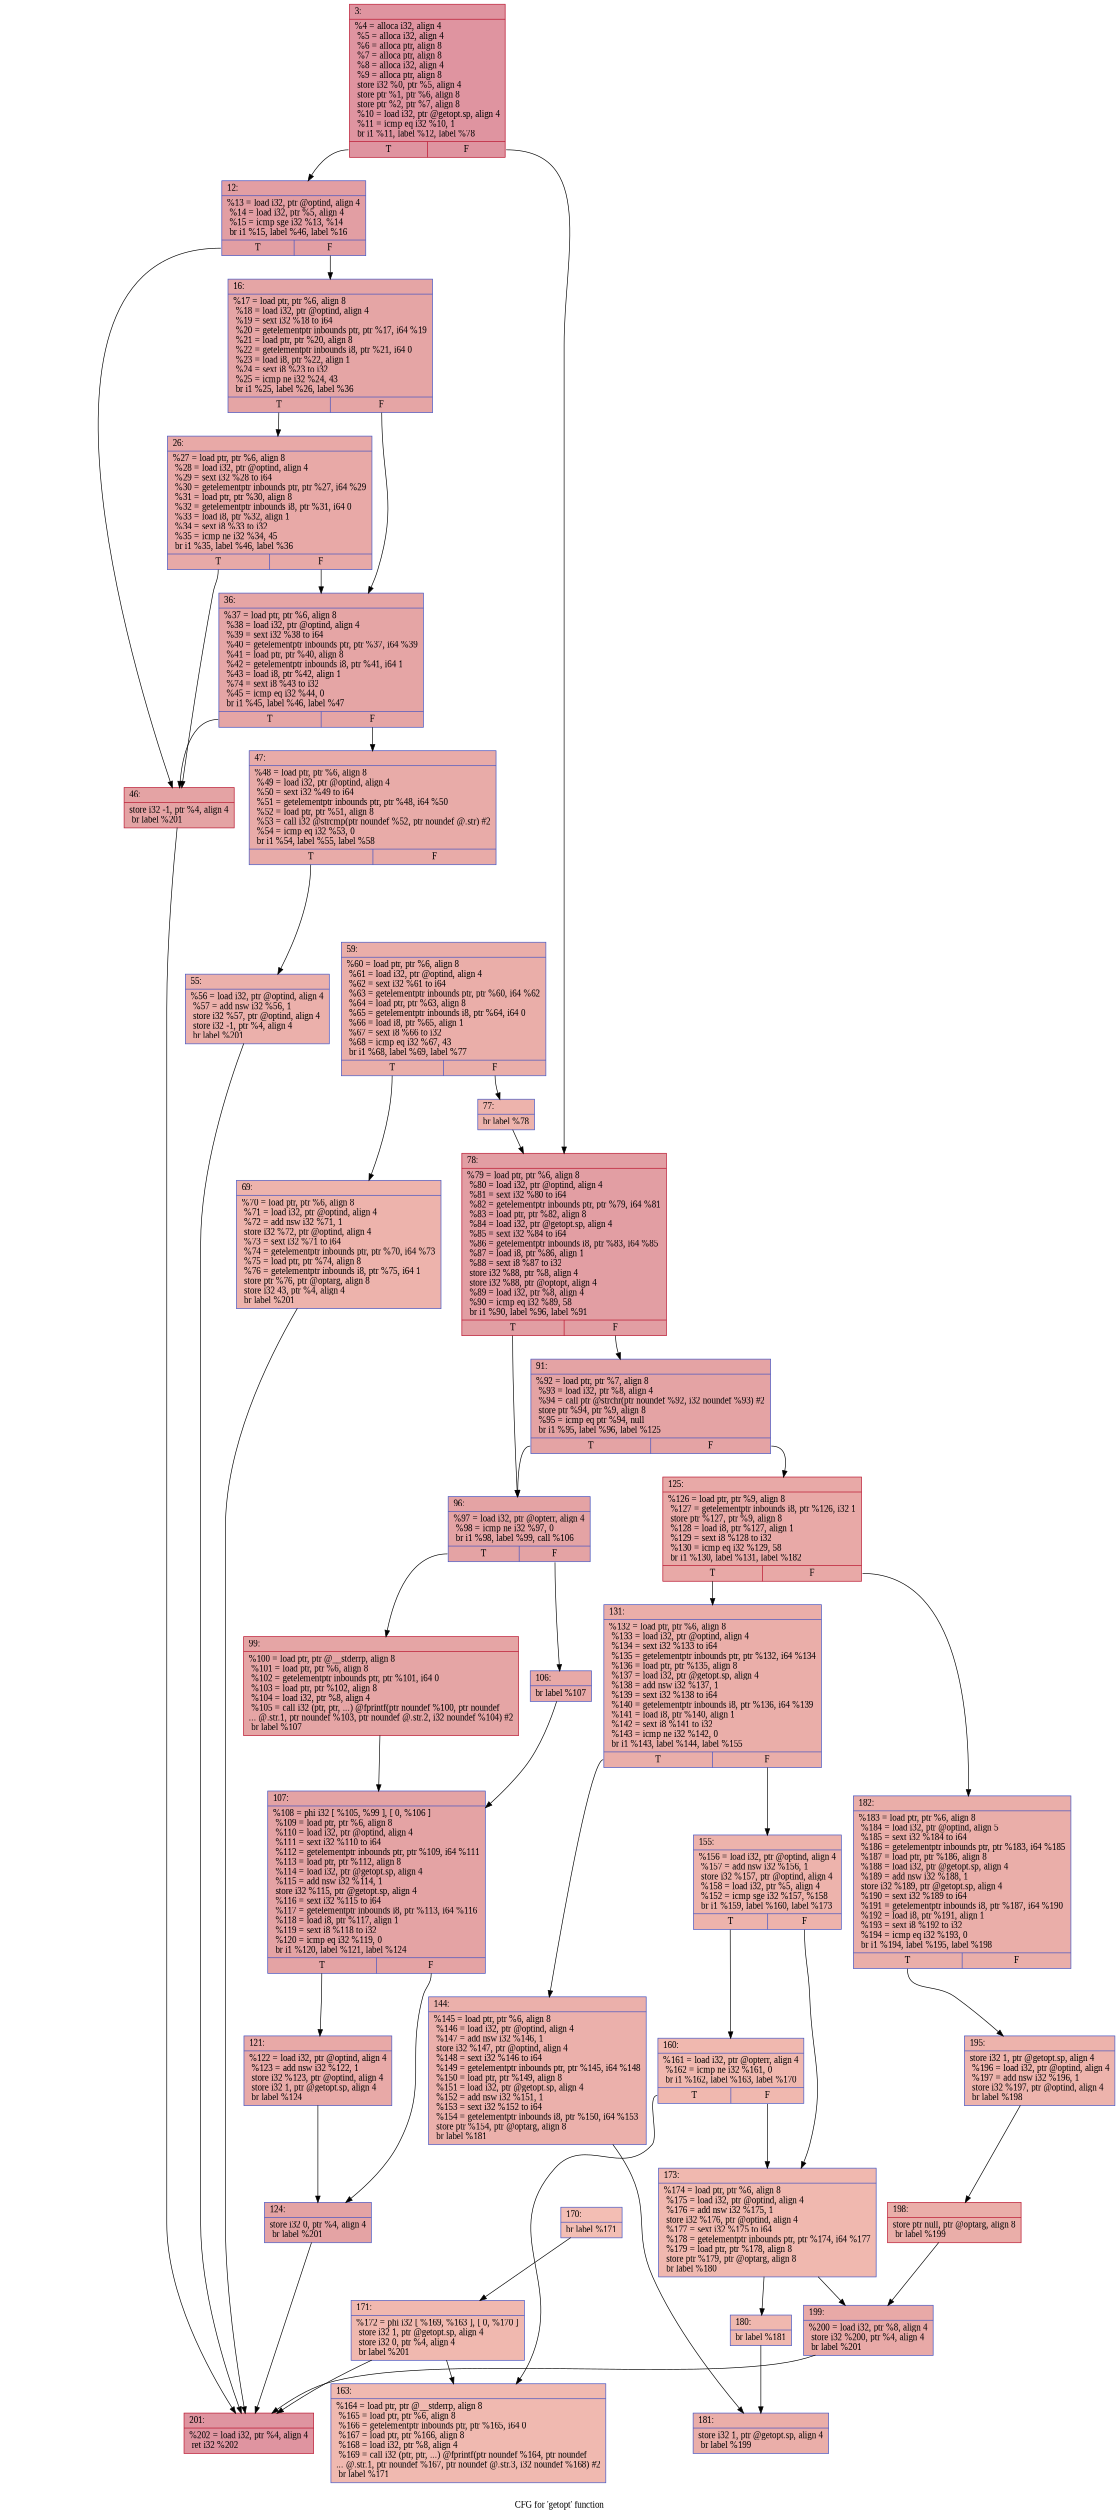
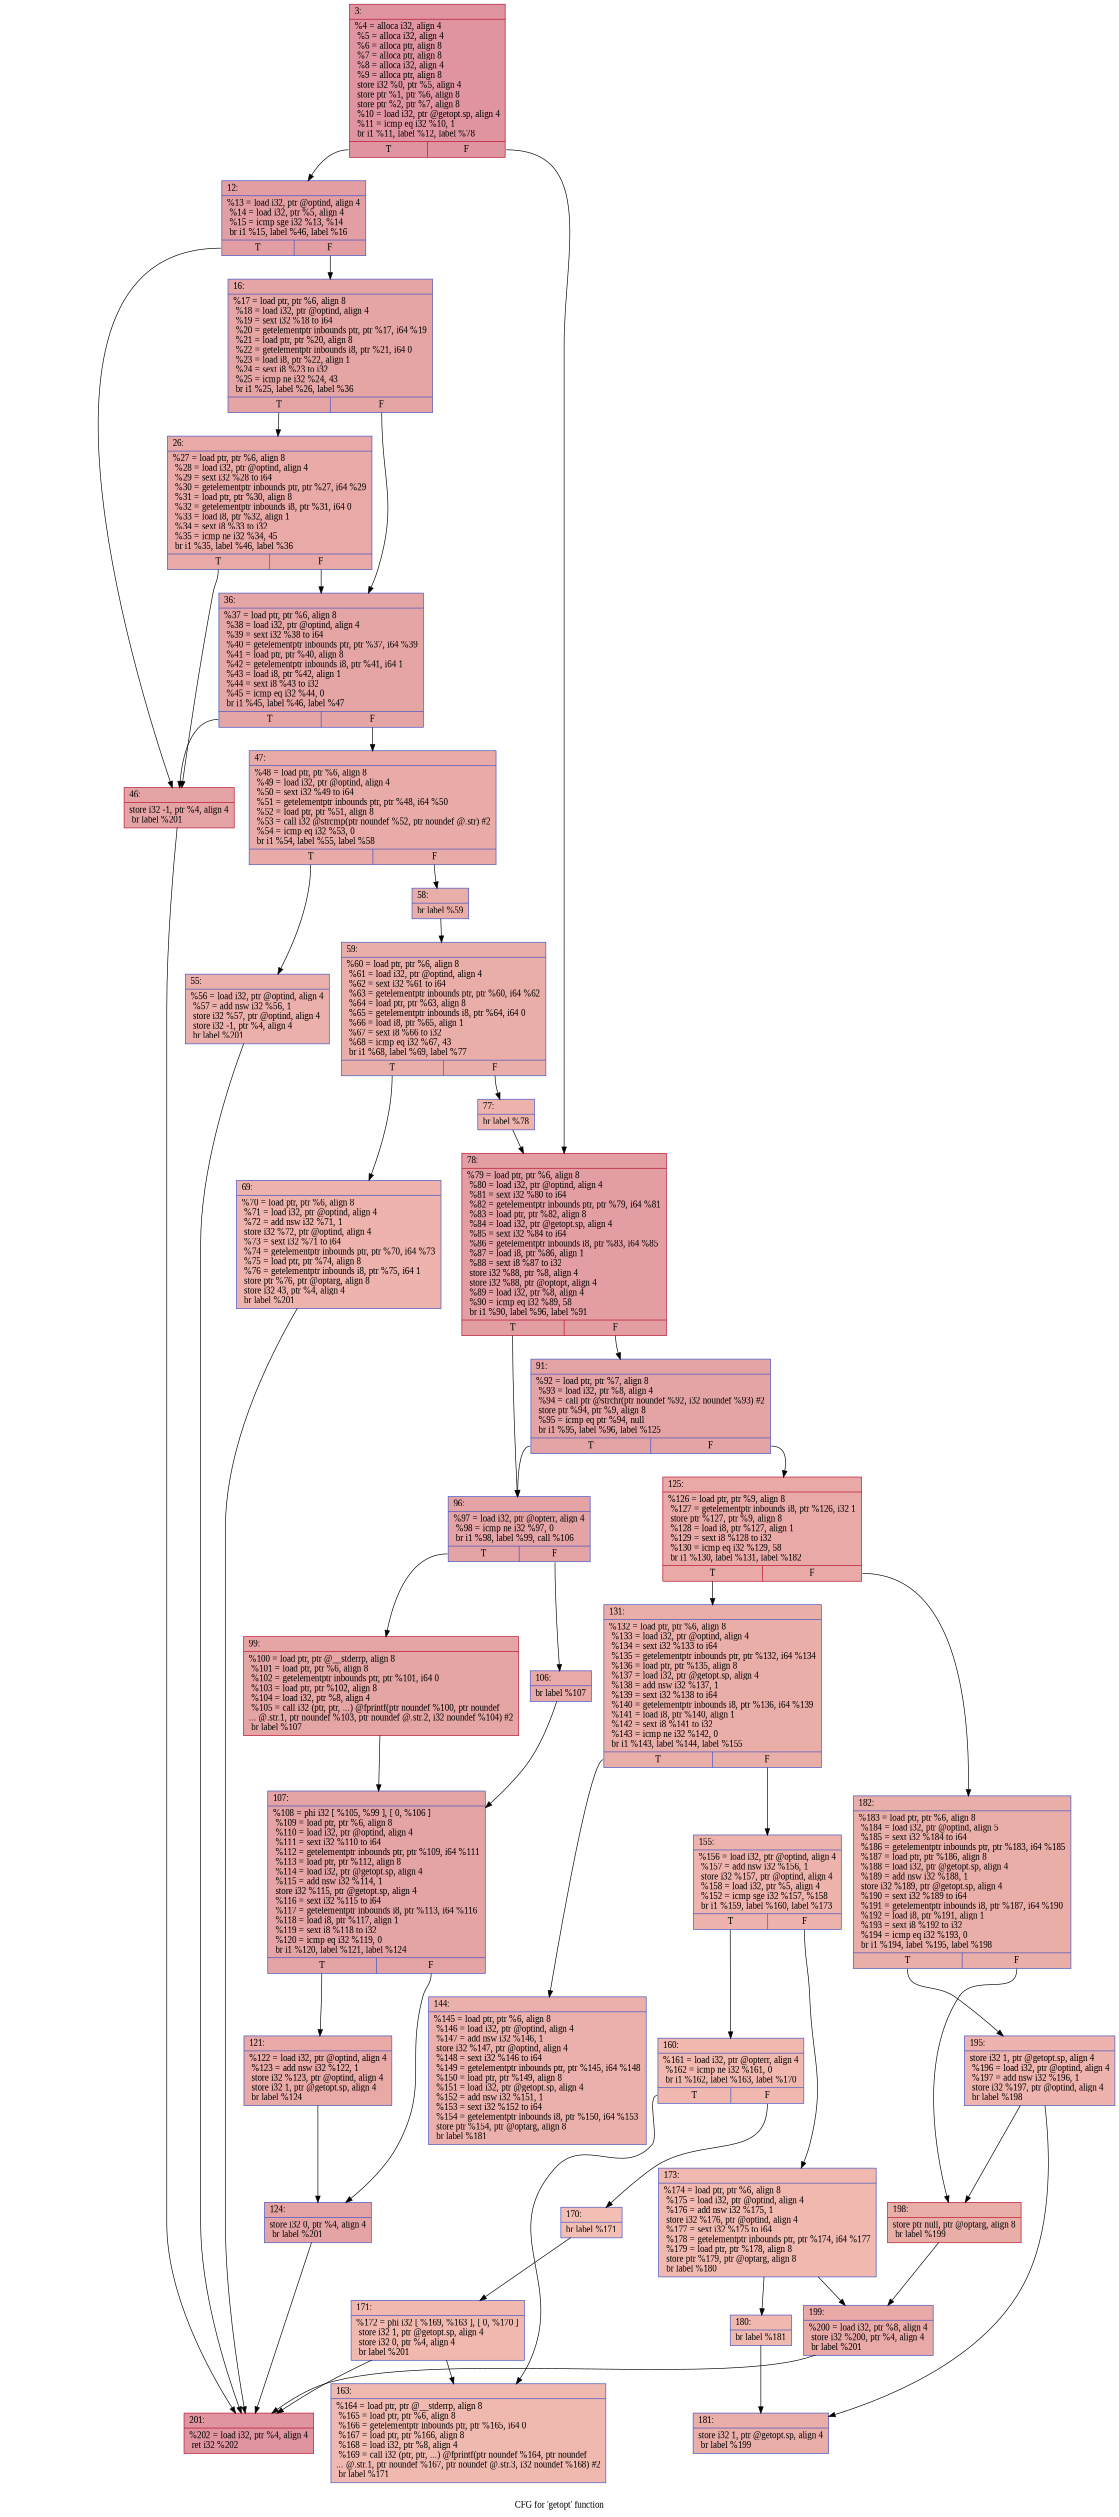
(272, 684) -> (272, 684)
none -> (440, 903)
none -> (937, 2060)
(767, 2133) -> (693, 2152)
(656, 2285) -> (1010, 2306)
